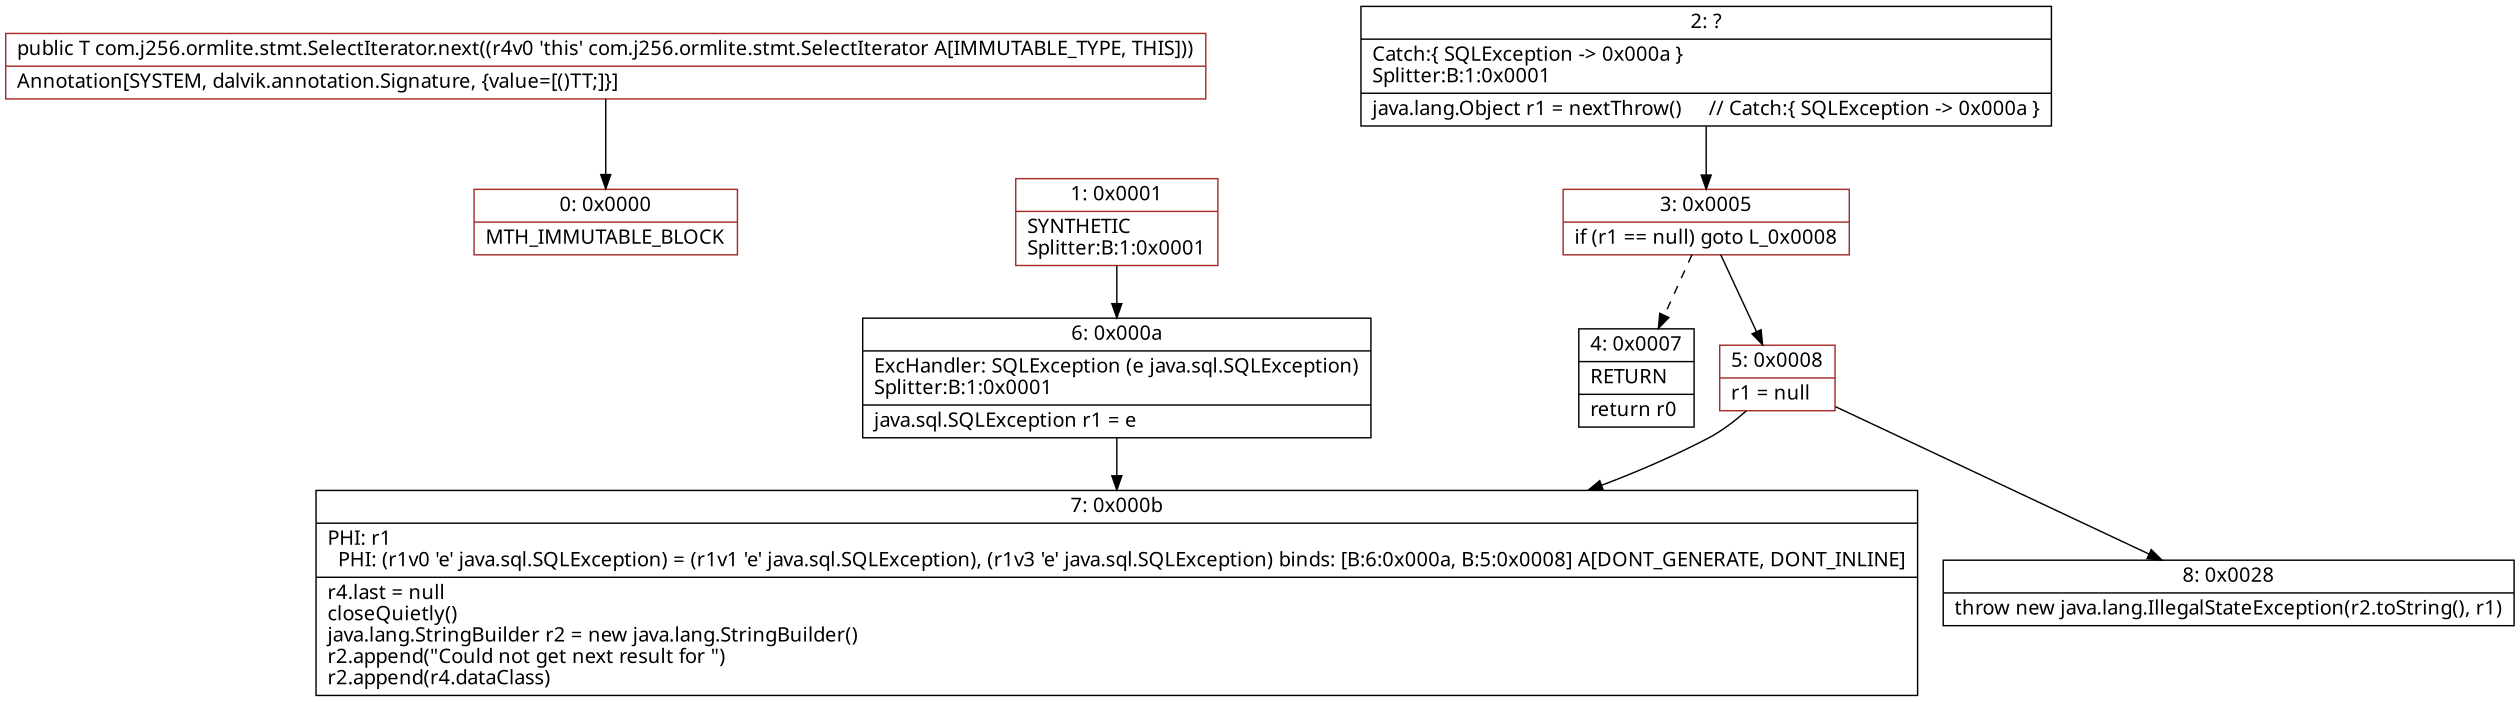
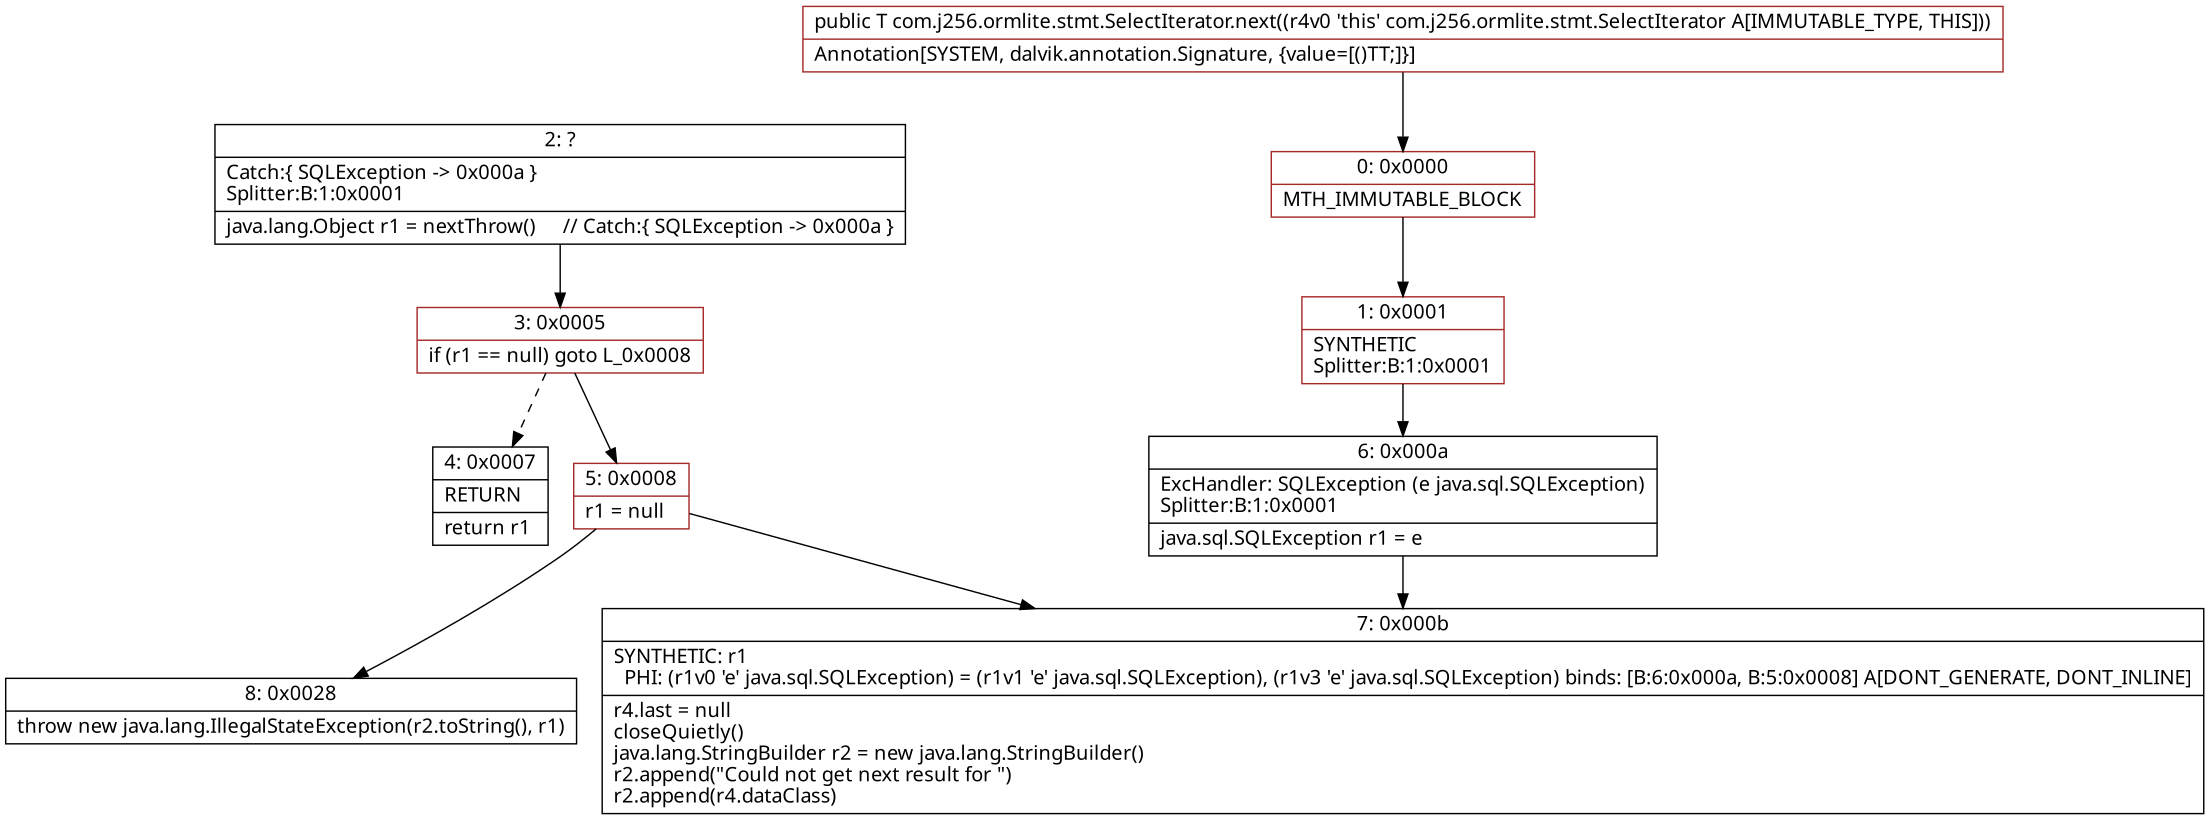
none -> (1403, 249)
(1634, 410) -> (488, 528)
(362, 539) -> (684, 657)
